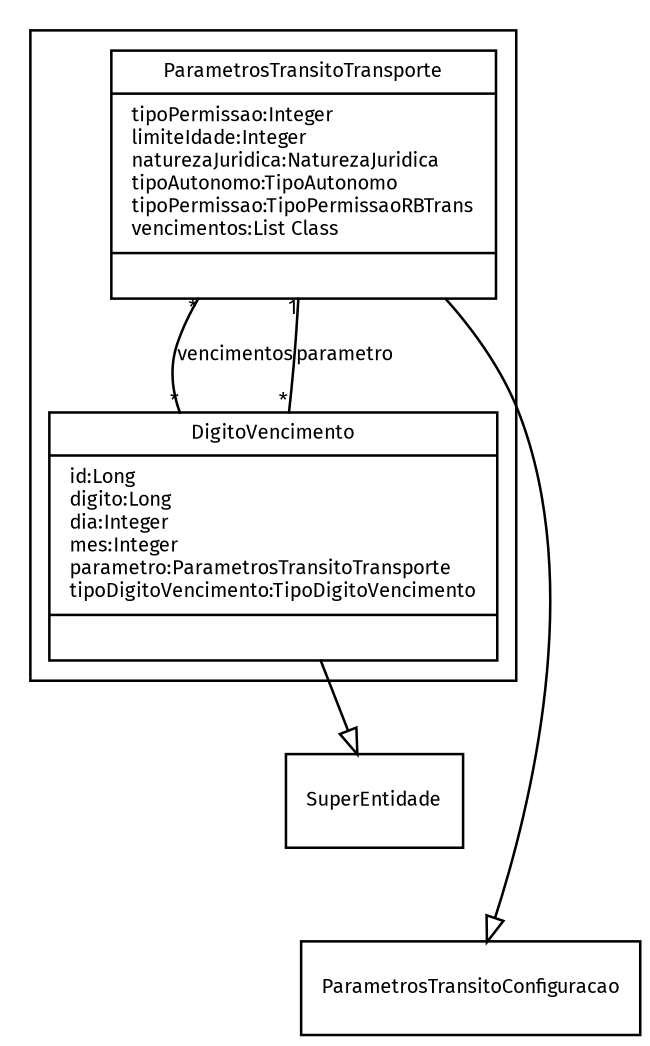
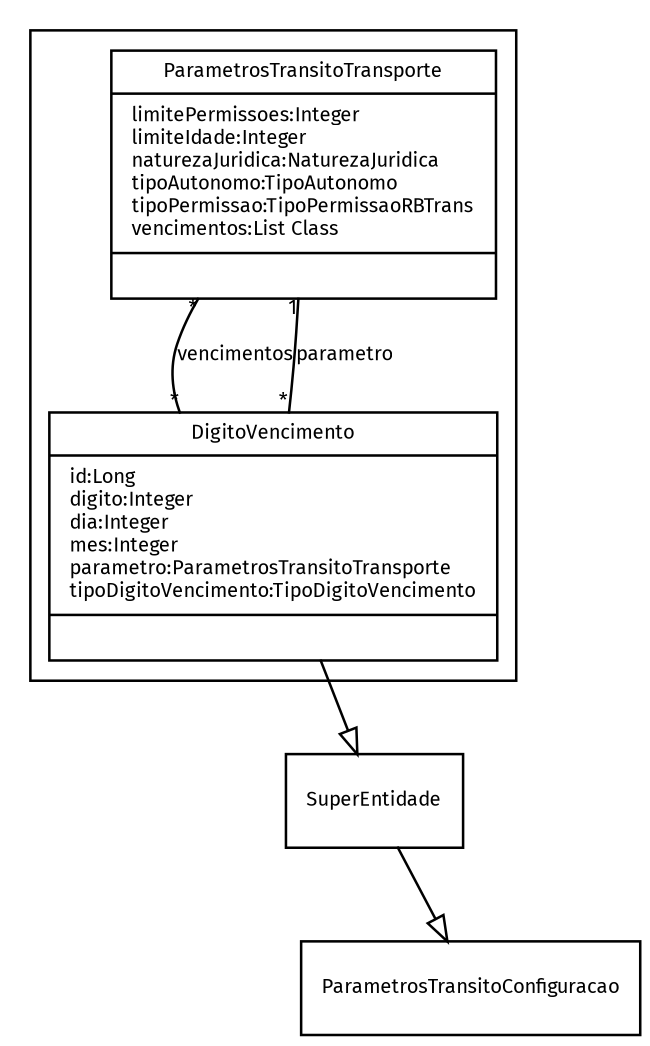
(233, 115) -> (247, 115)
(121, 500) -> (132, 500)
(550, 598) -> (416, 883)
